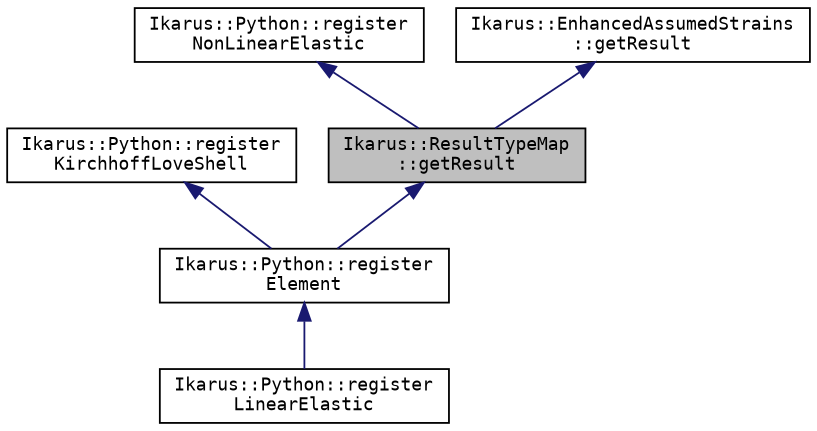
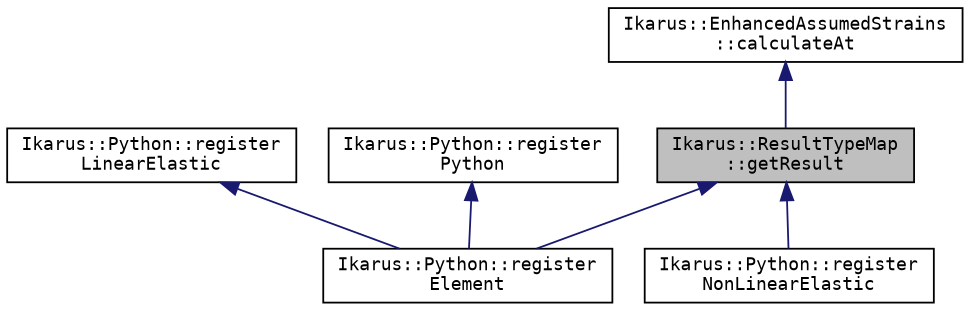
(633, 35) -> (786, 35)
(376, 100) -> (788, 225)
(152, 155) -> (473, 155)
(304, 345) -> (319, 219)
